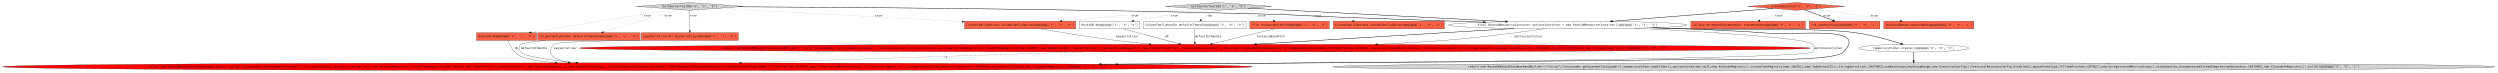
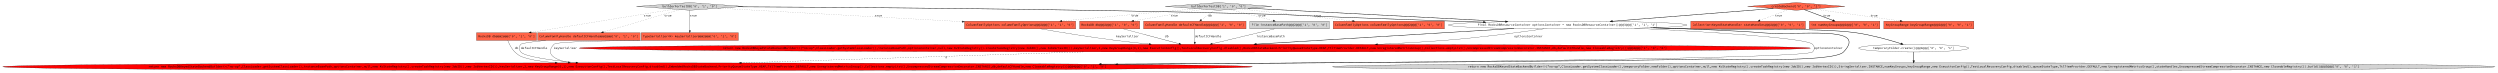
(1110, 25) -> (1110, 25)
(1195, 25) -> (1195, 25)
(1290, 25) -> (1290, 25)
